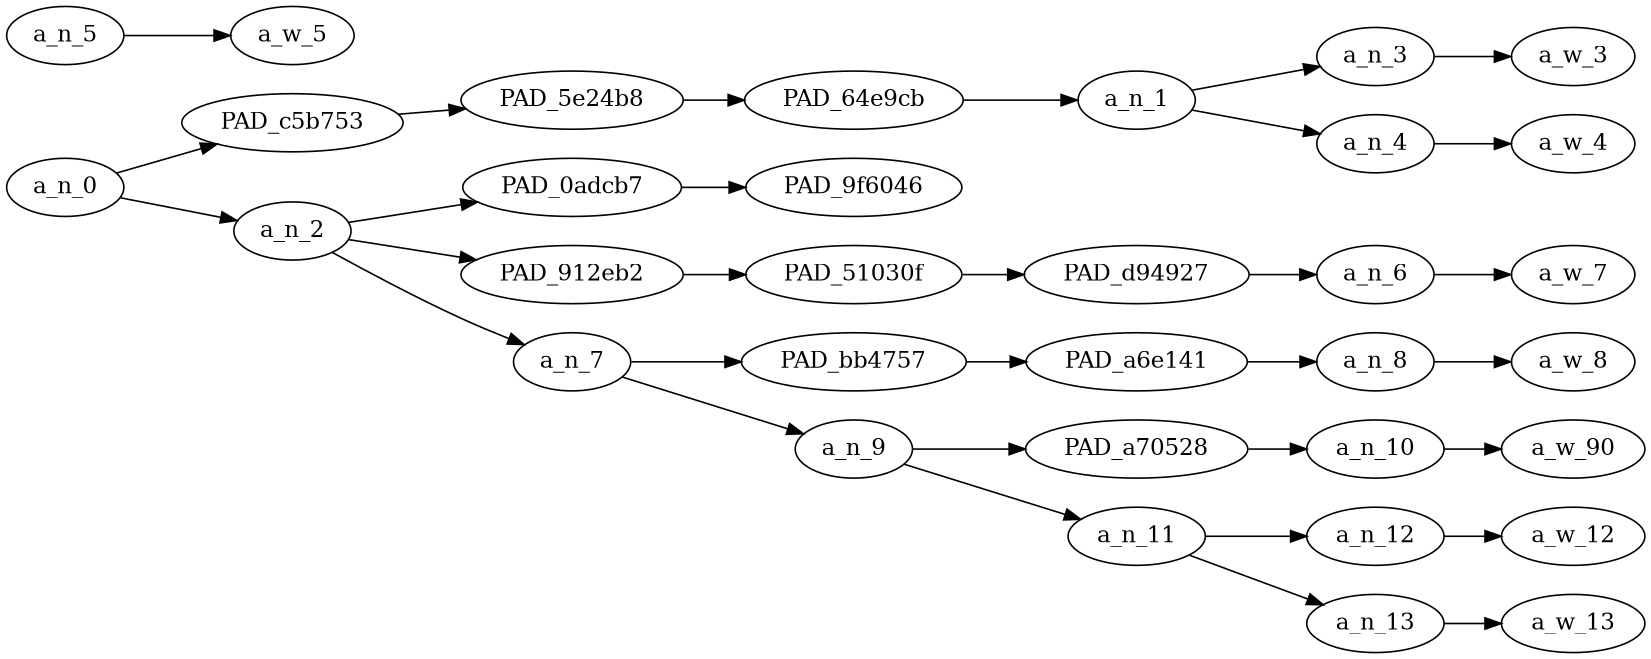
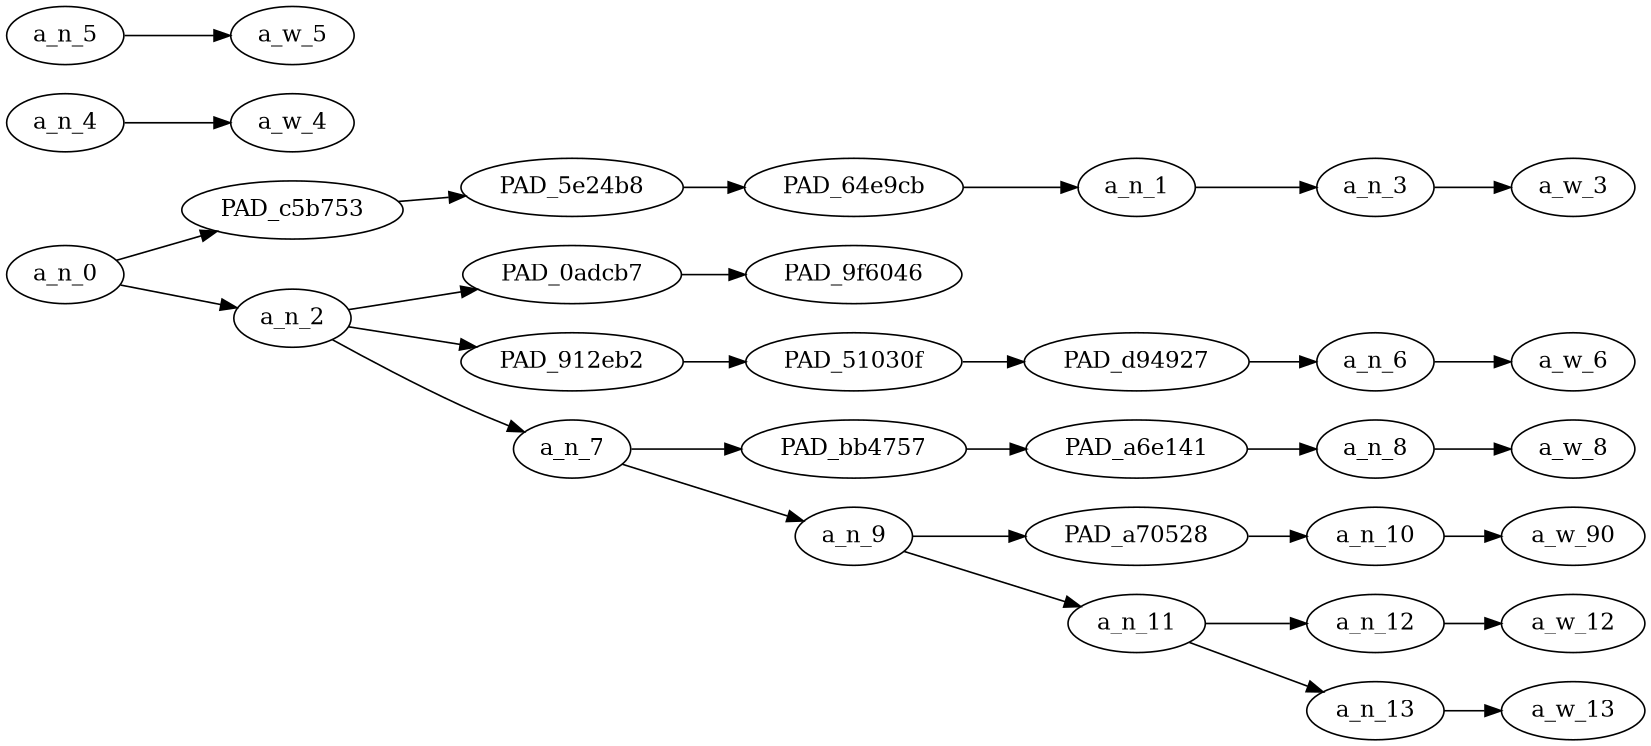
(1248, 120) -> none
(1573, 275) -> (1573, 362)
